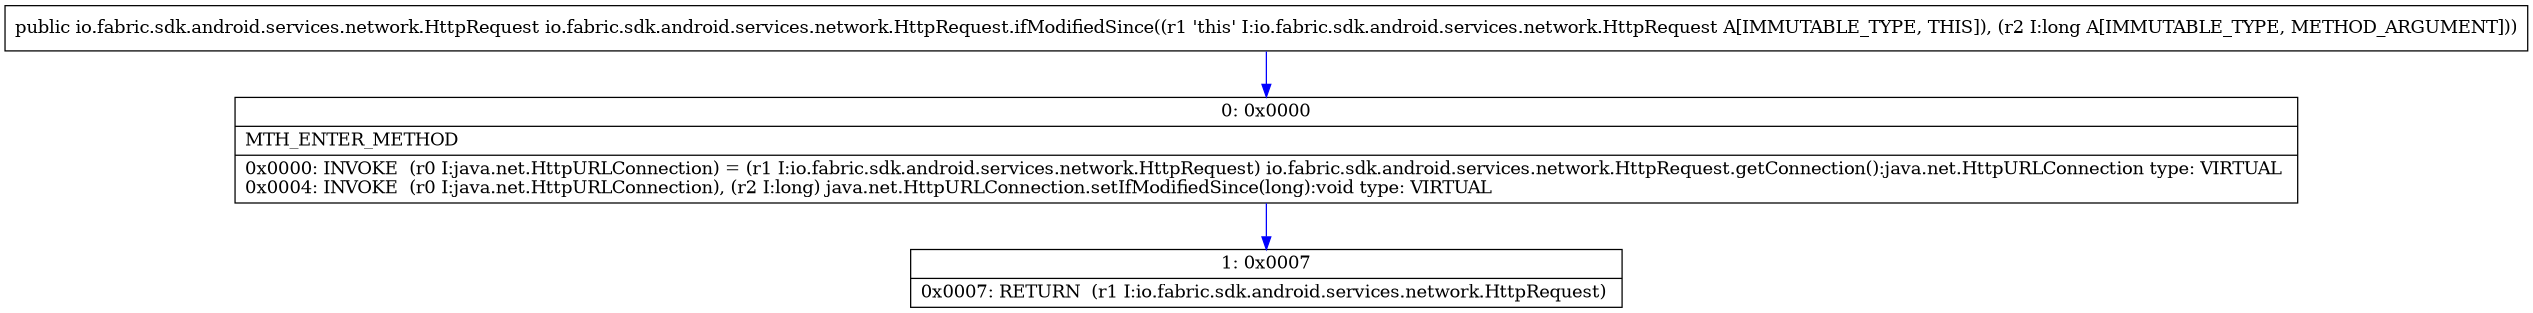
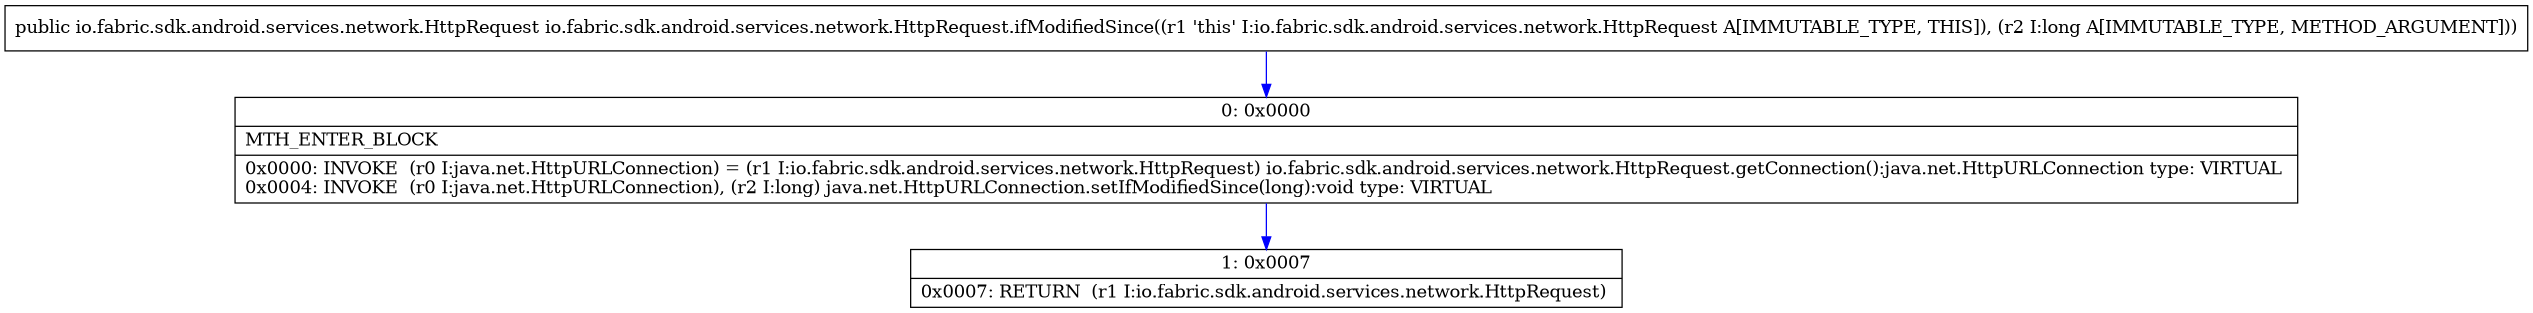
(352, 140) -> (342, 140)
